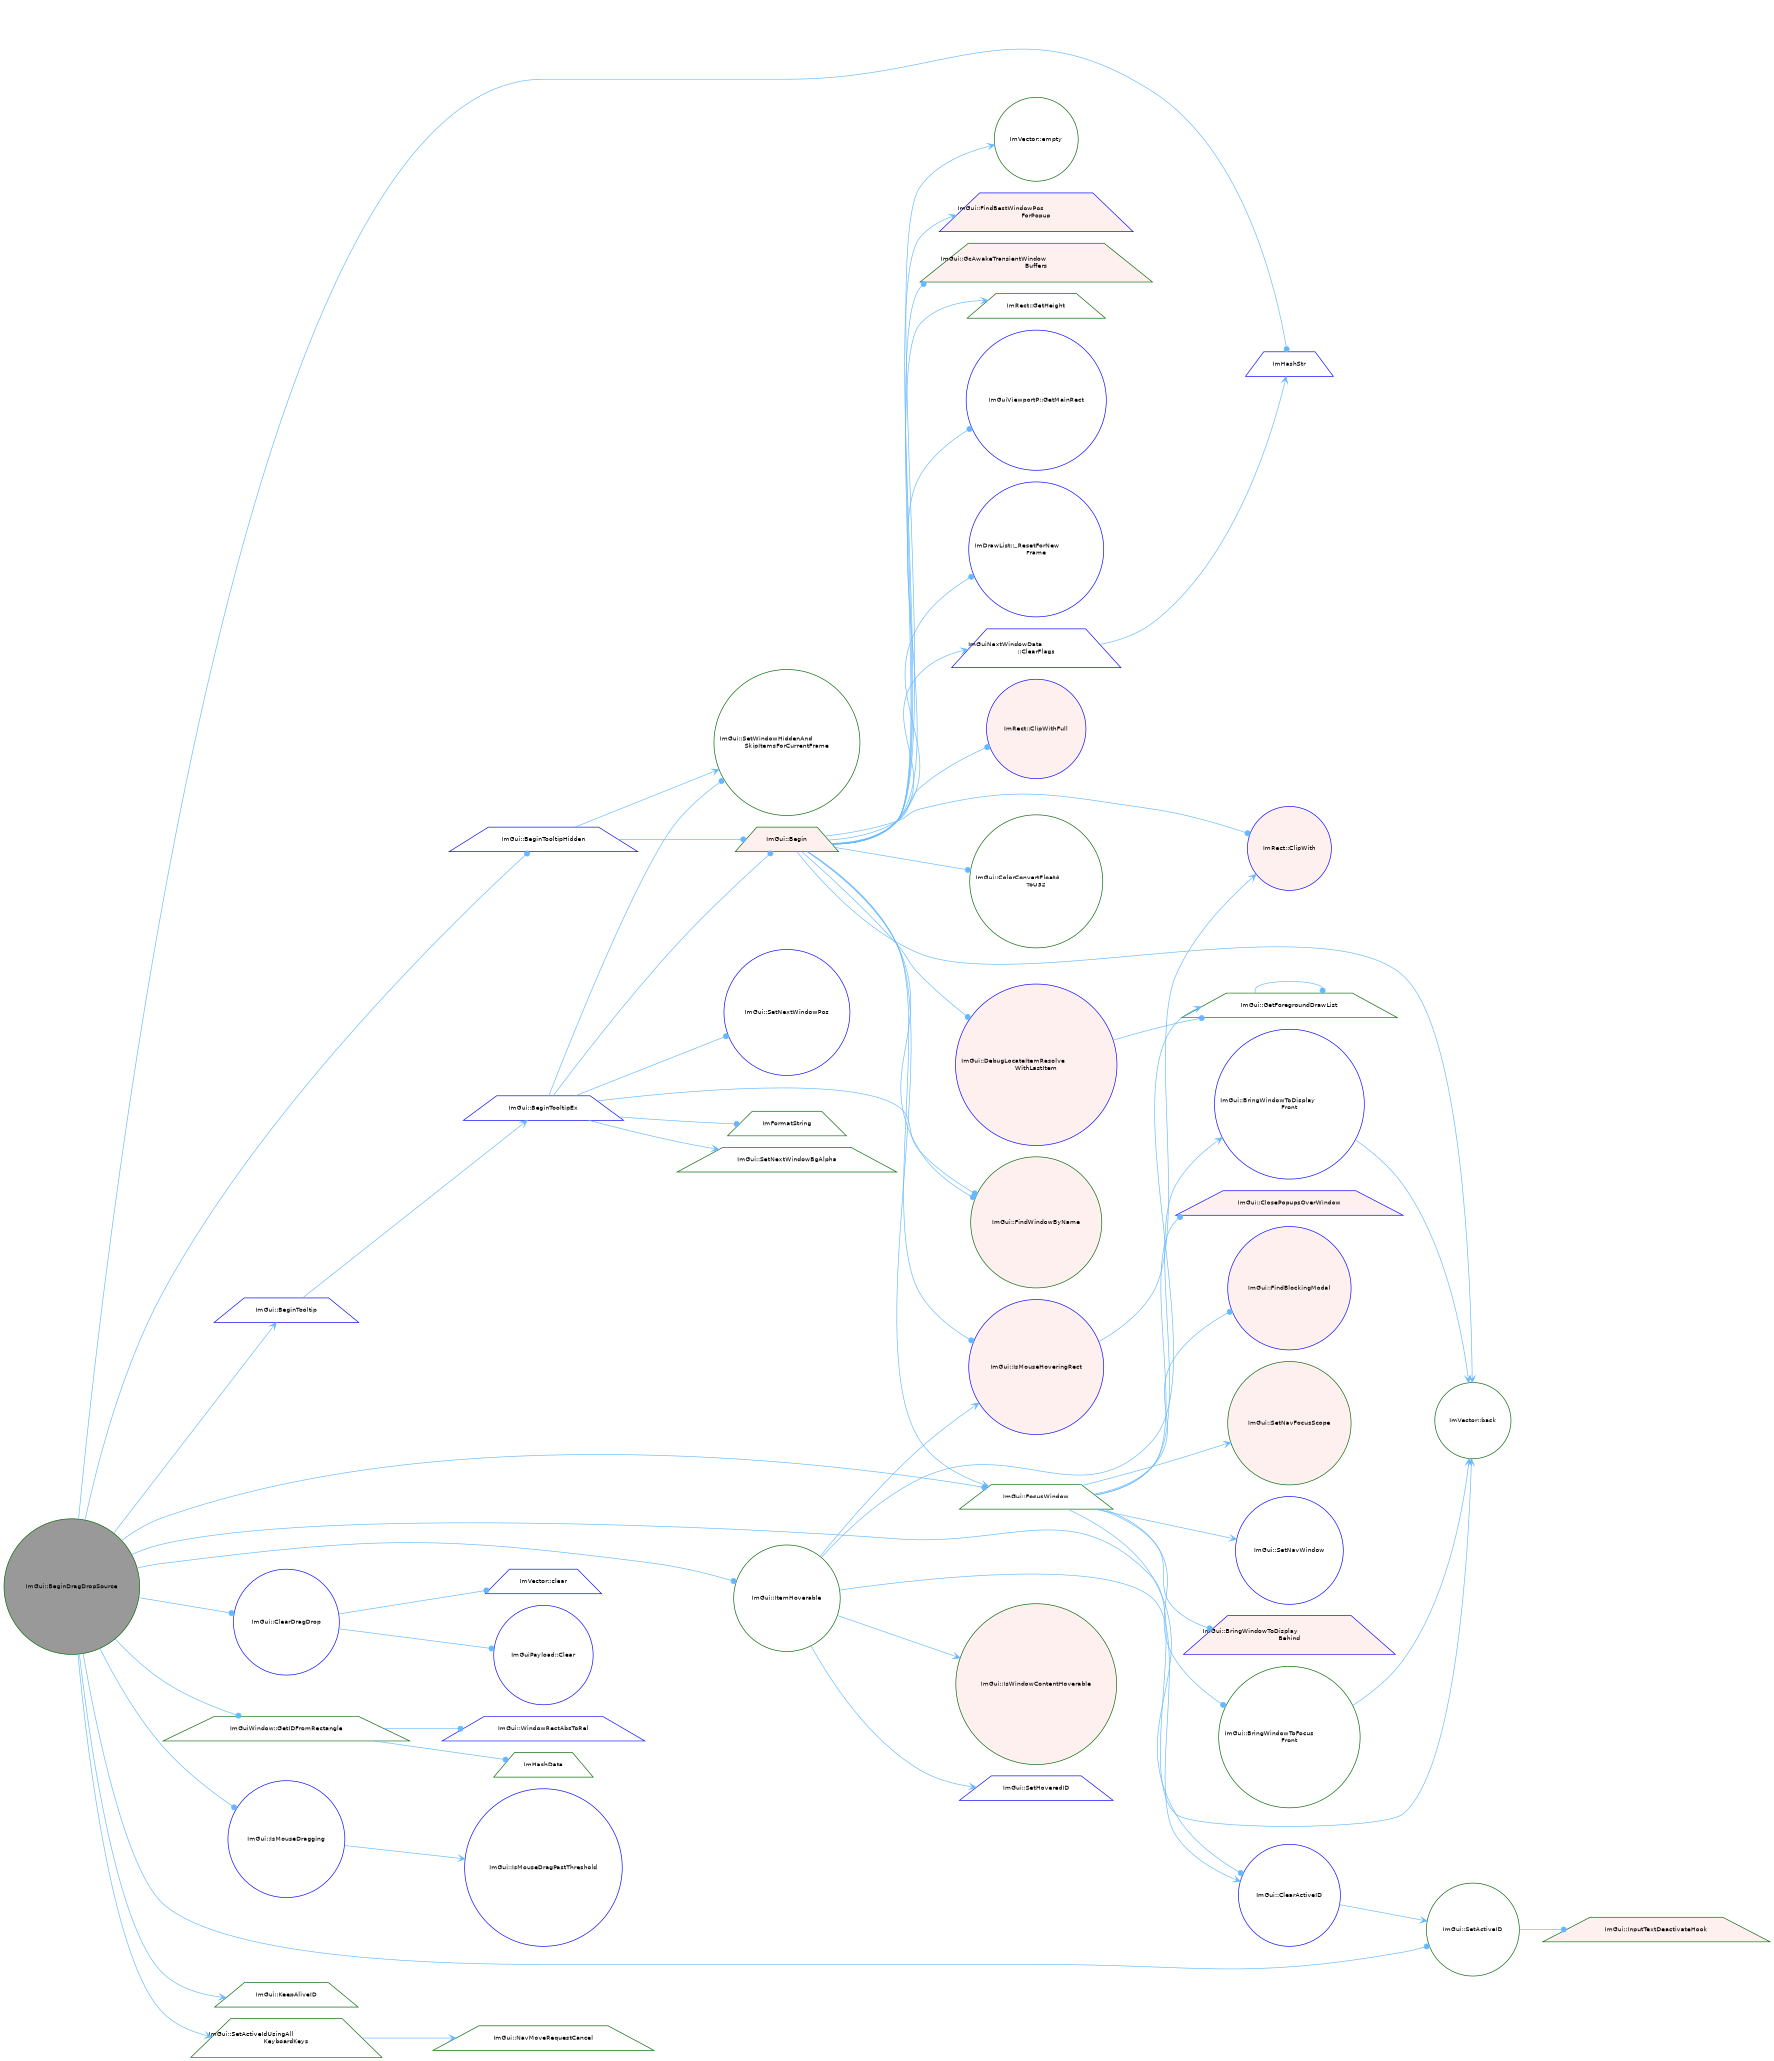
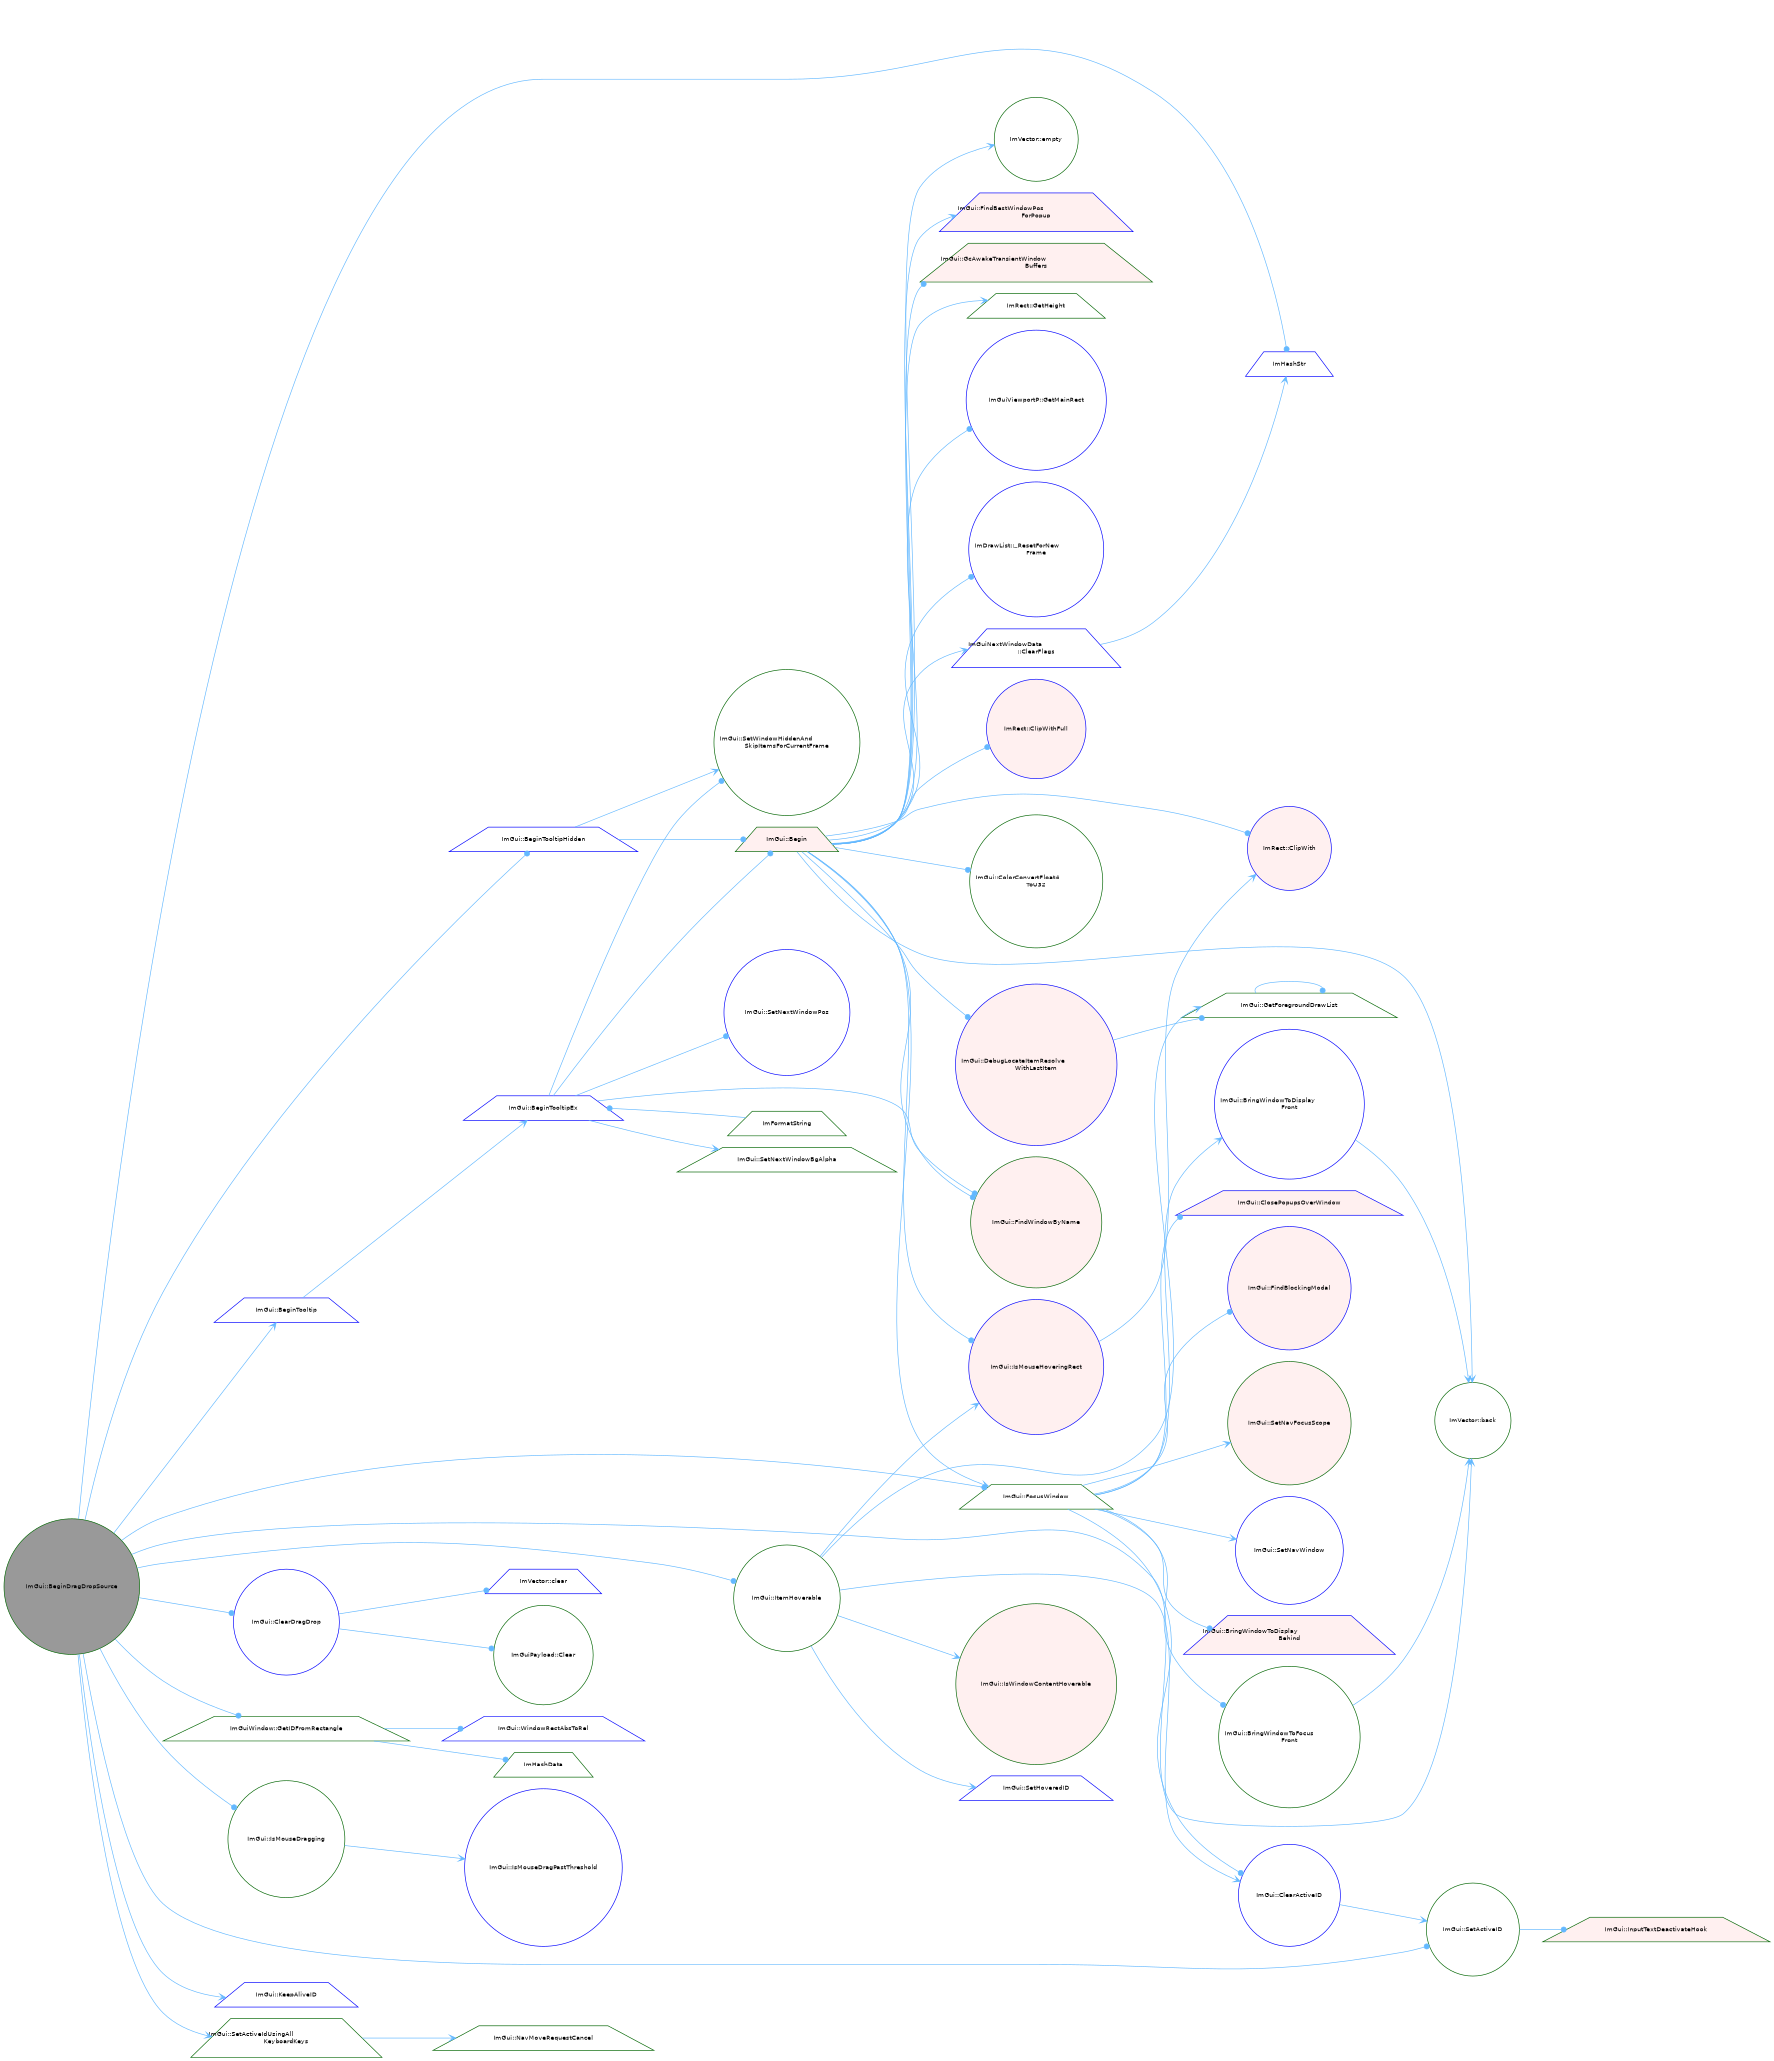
(676, 1121) -> (679, 1112)
(543, 1655) -> (543, 1655)
(286, 1839) -> (286, 1839)
(286, 1995) -> (286, 1995)
